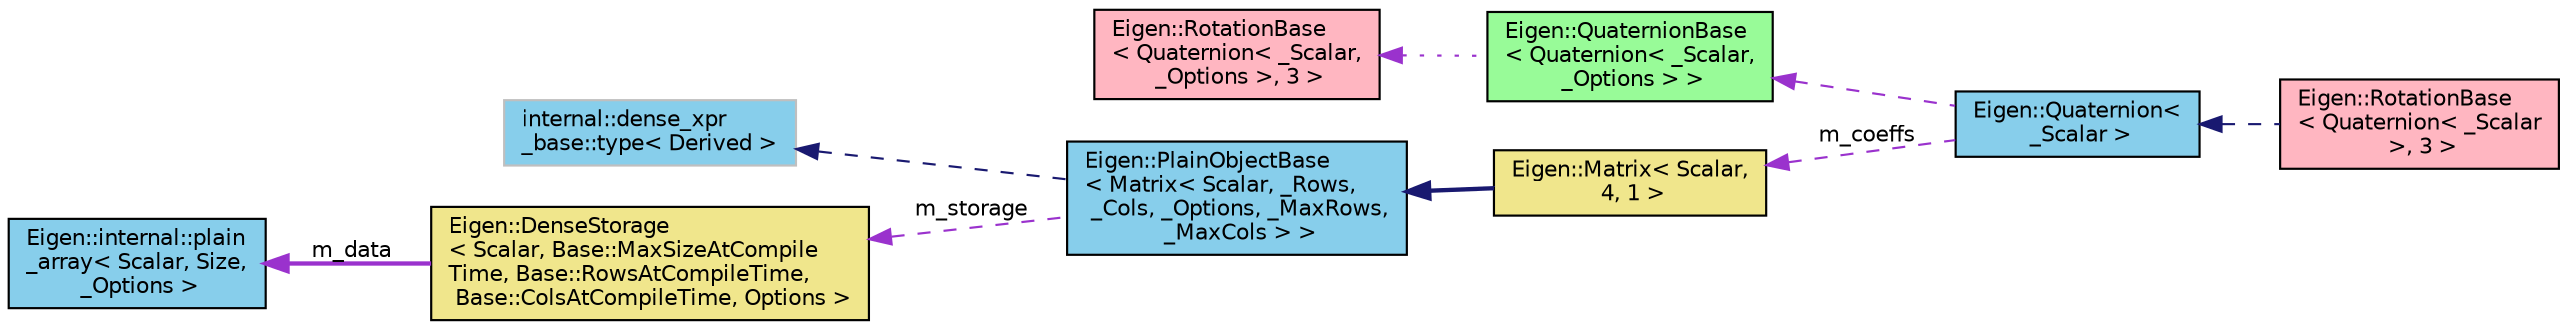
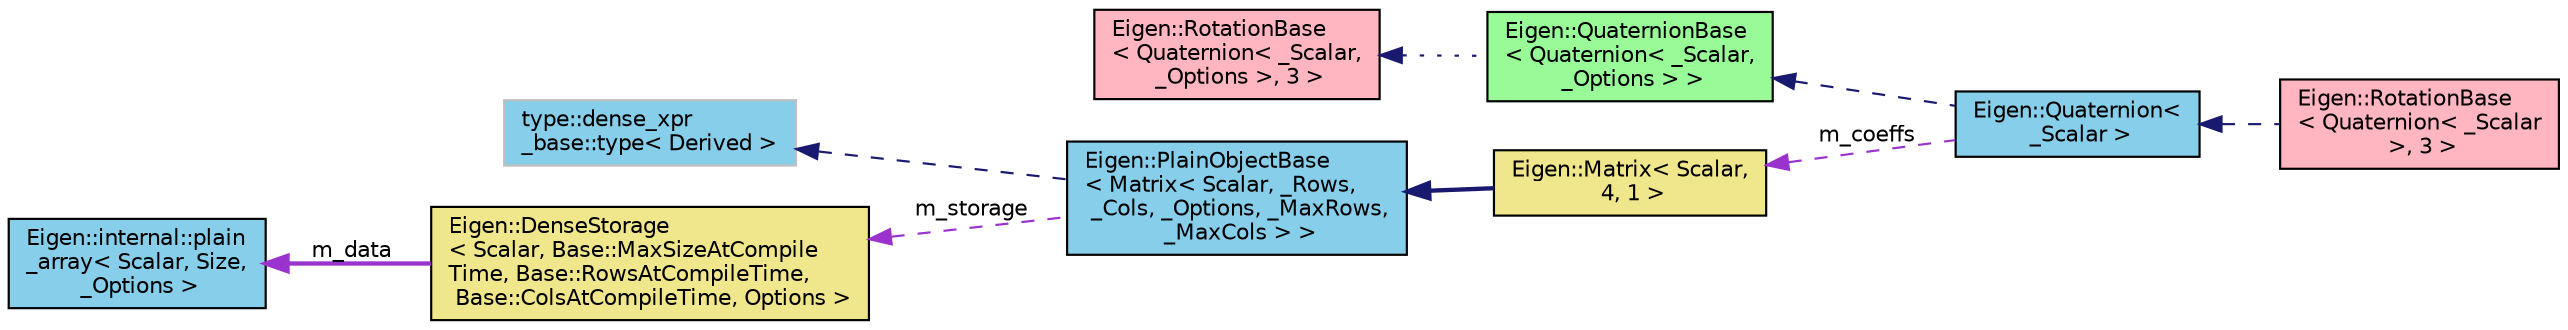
(1445, 56) -> (1445, 56)
(1875, 94) -> (1875, 94)
(650, 133) -> (650, 133)
